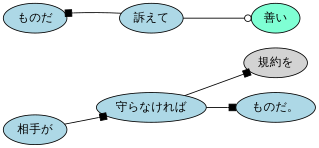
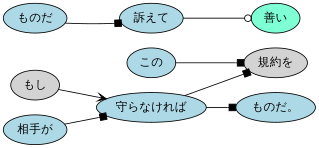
(97, 13) -> (89, 24)
none -> (151, 63)
none -> (35, 85)
